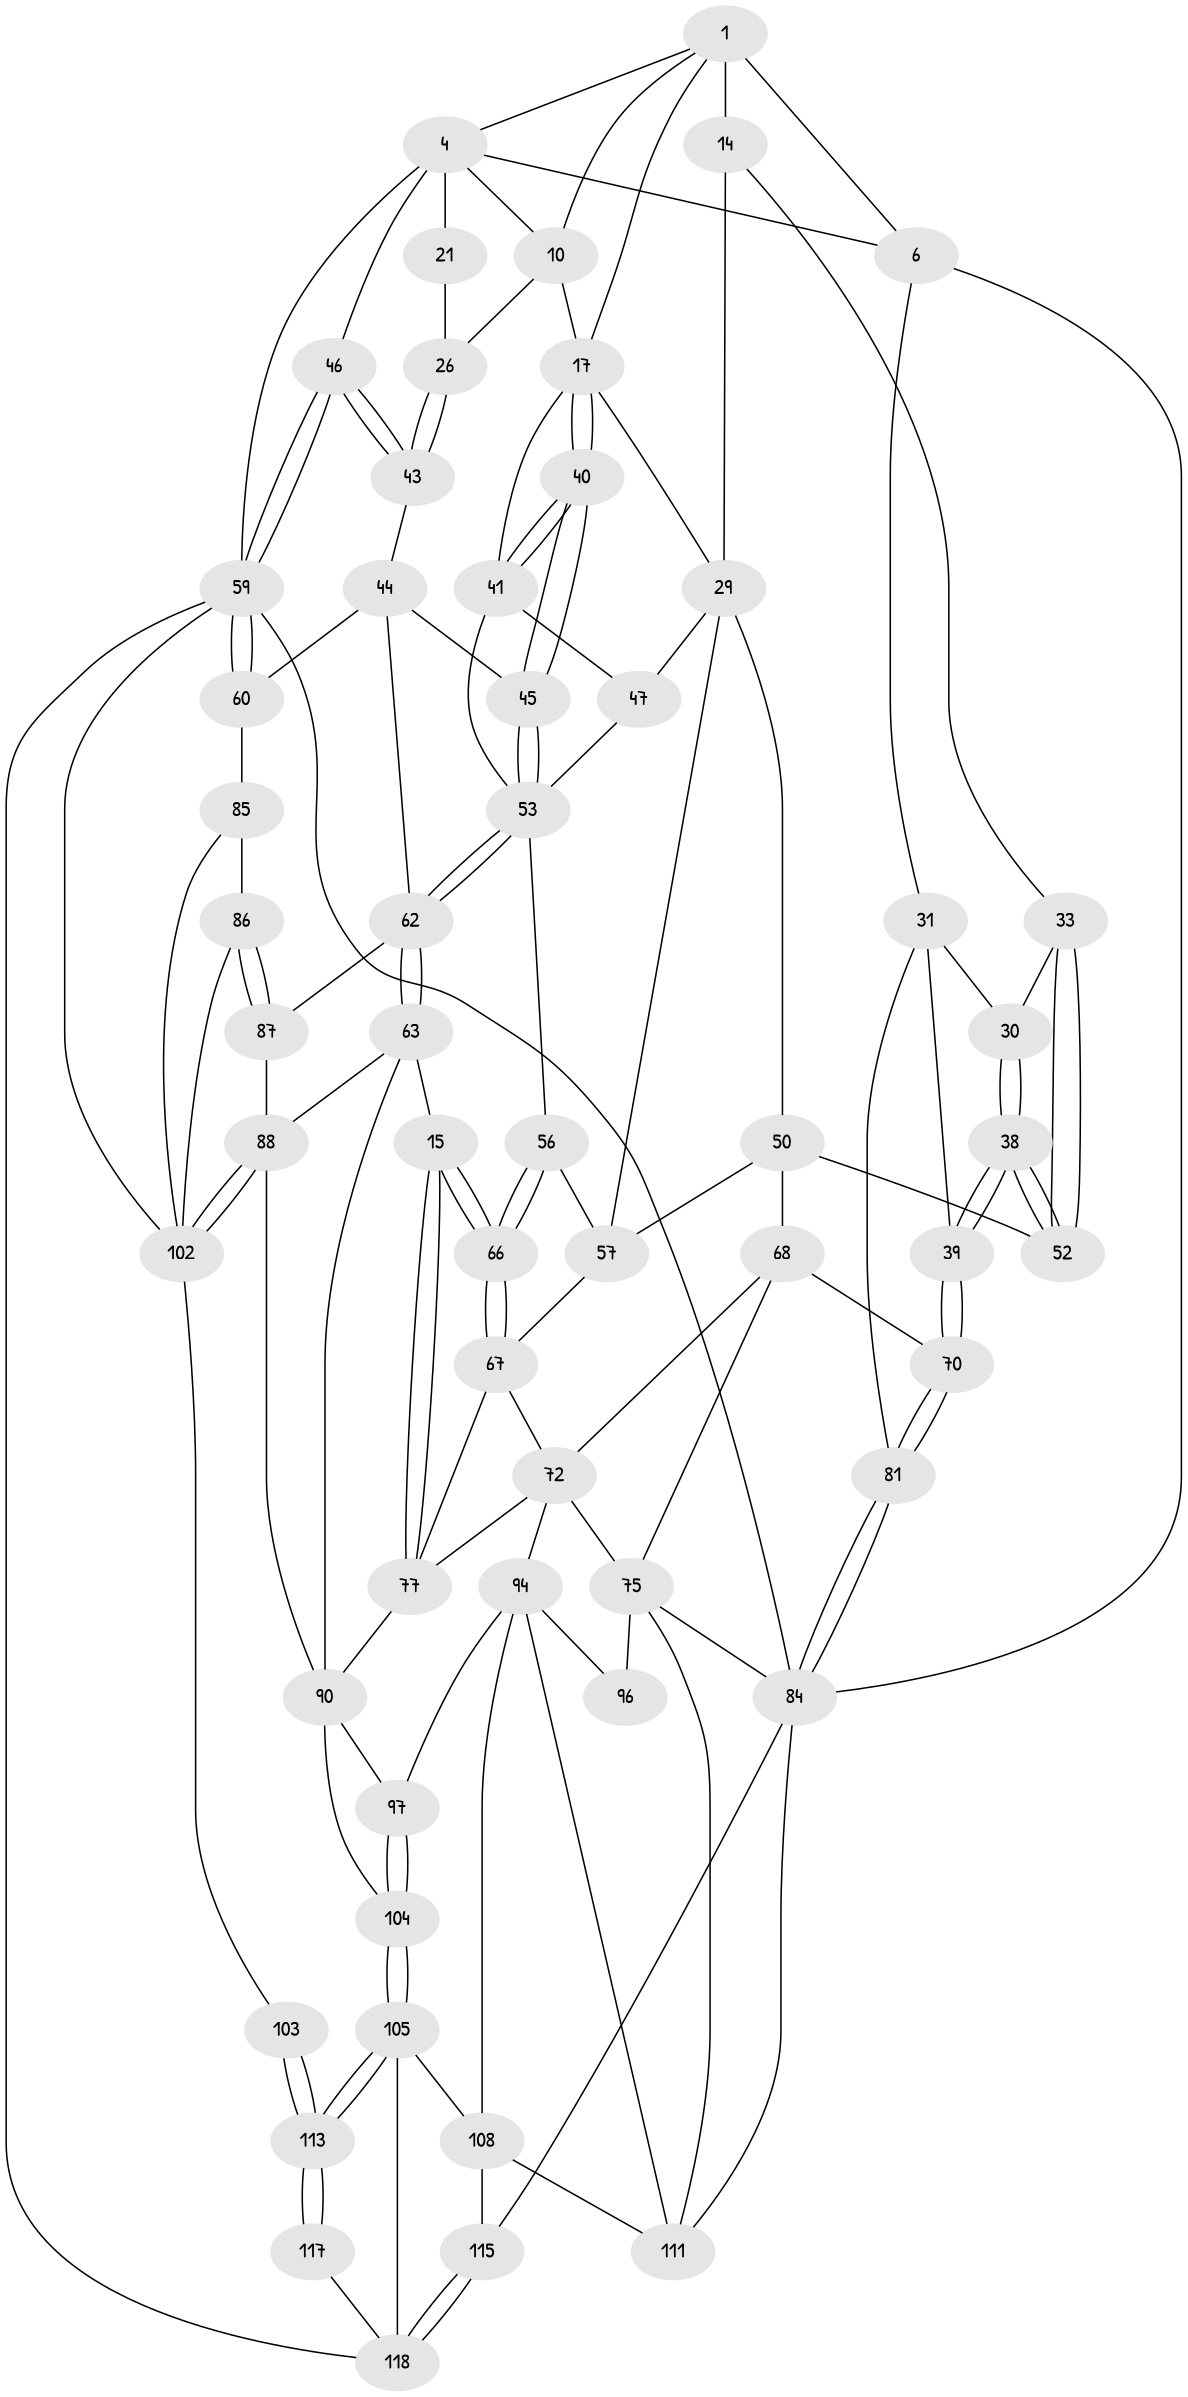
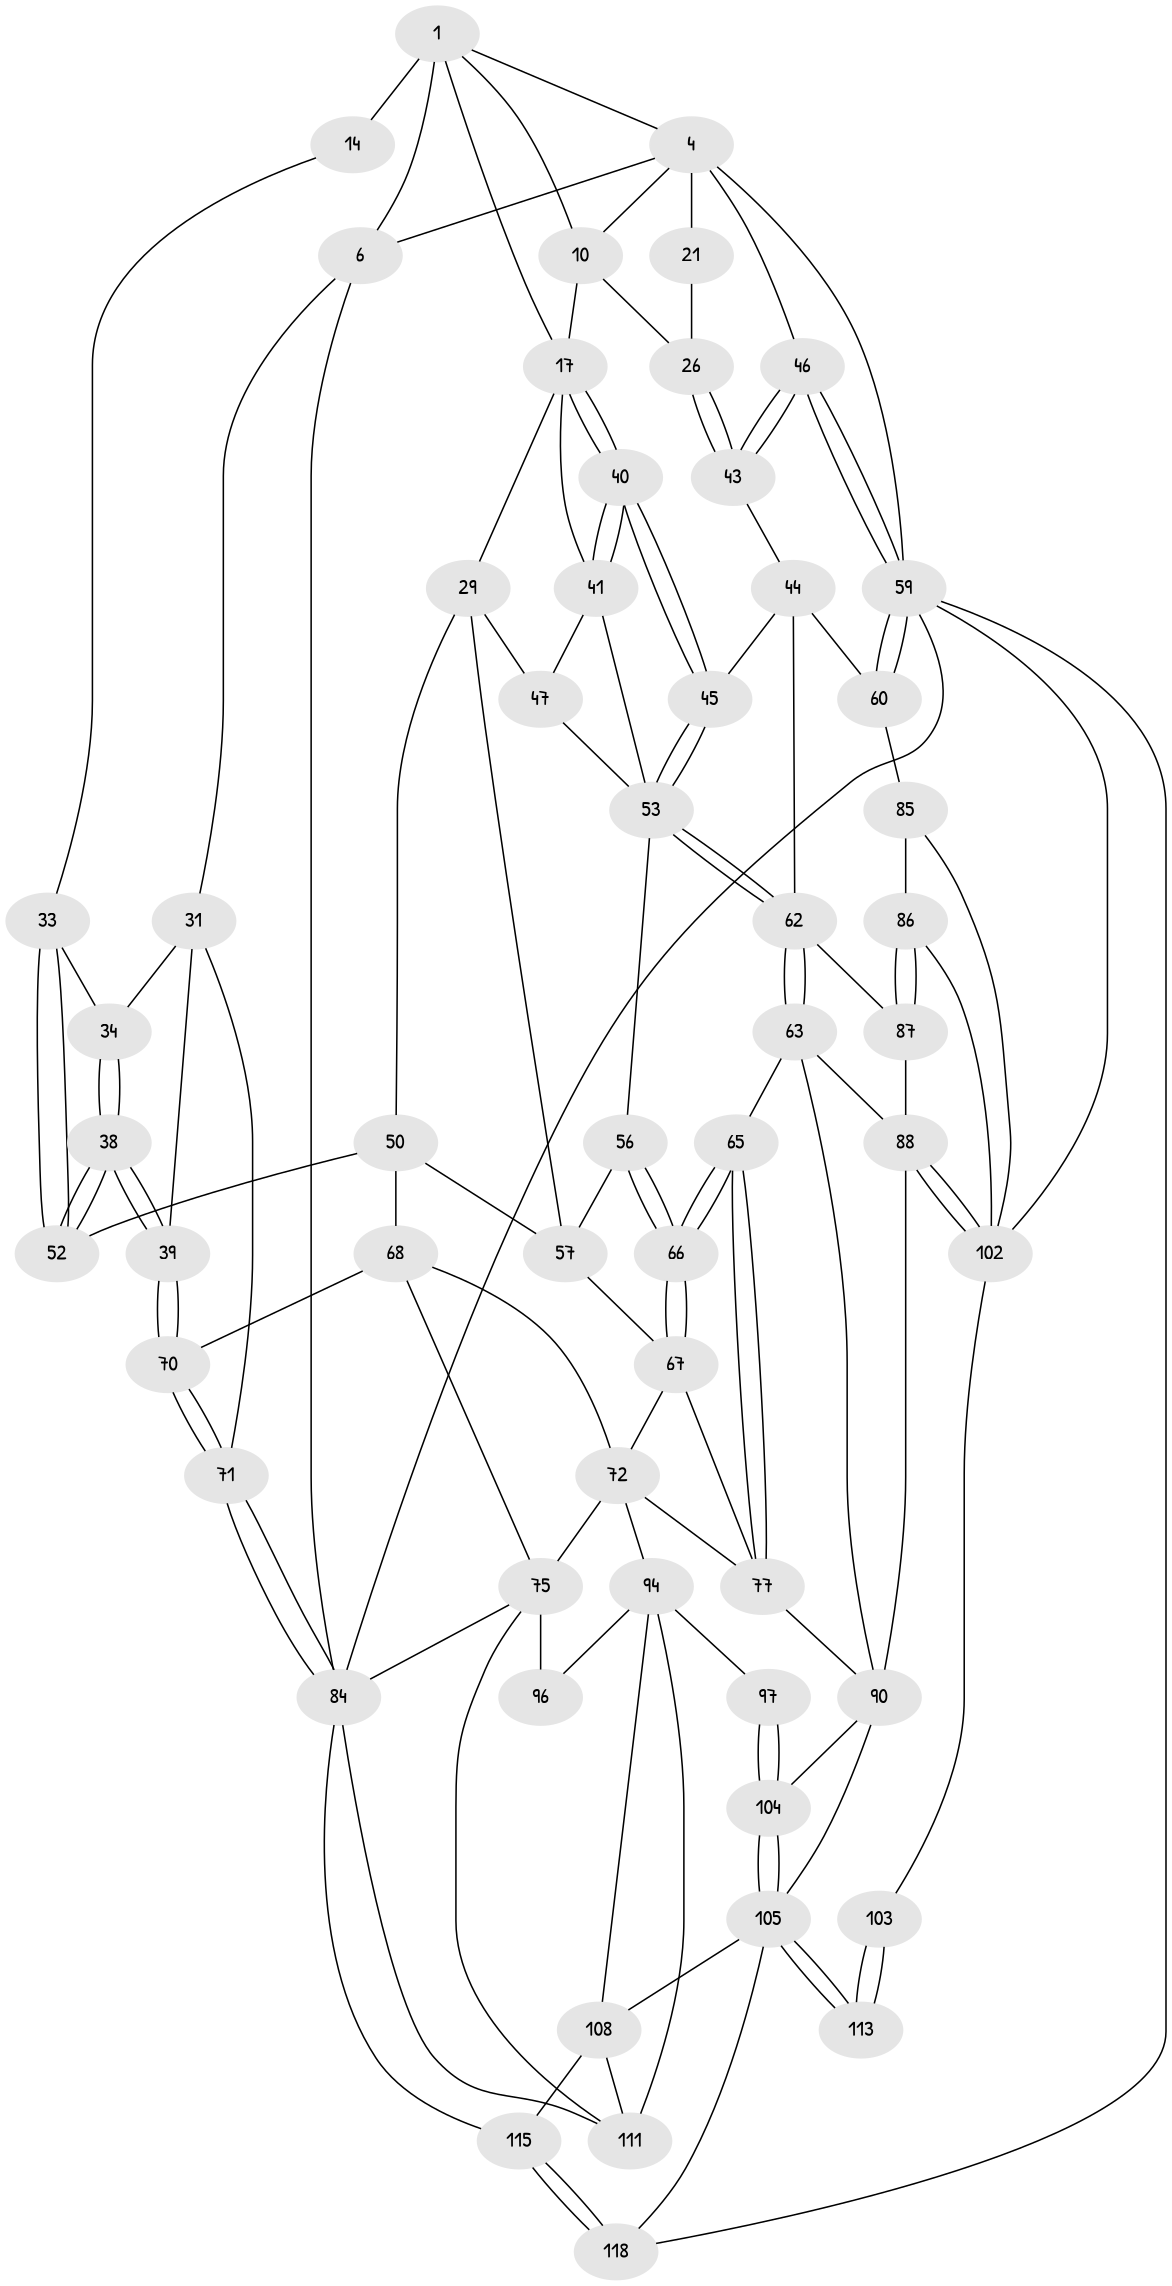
(725, 366) -> none
(1010, 1032) -> (109, 1032)
(436, 1143) -> (736, 1143)
(893, 1476) -> (226, 1476)
(361, 1753) -> (836, 1813)
(313, 2252) -> none
